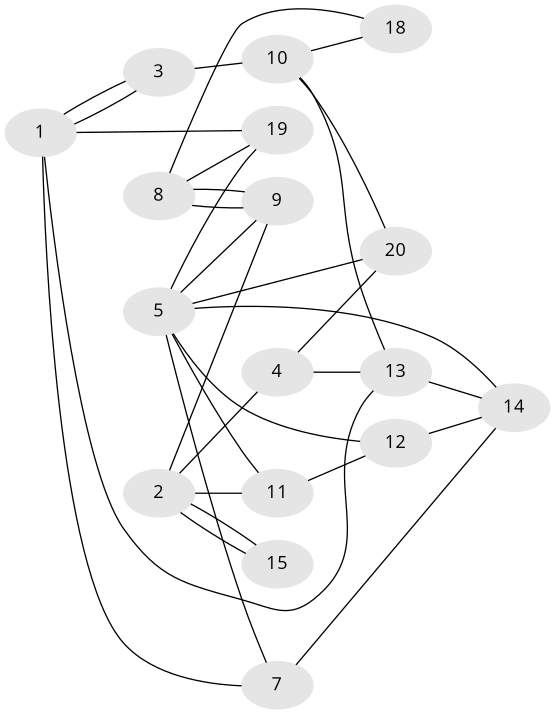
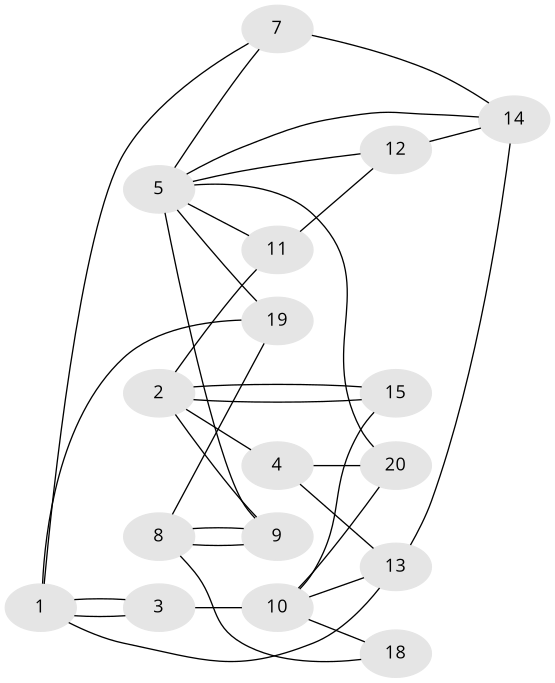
none -> (337, 501)
